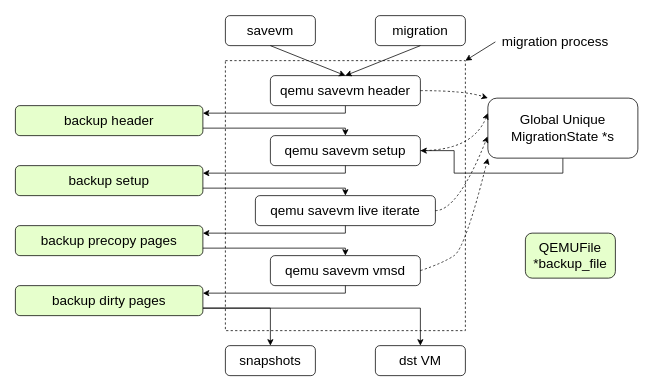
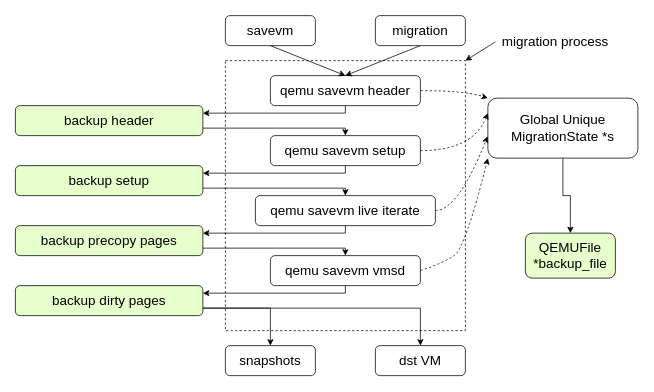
(491, 173) -> (570, 207)
